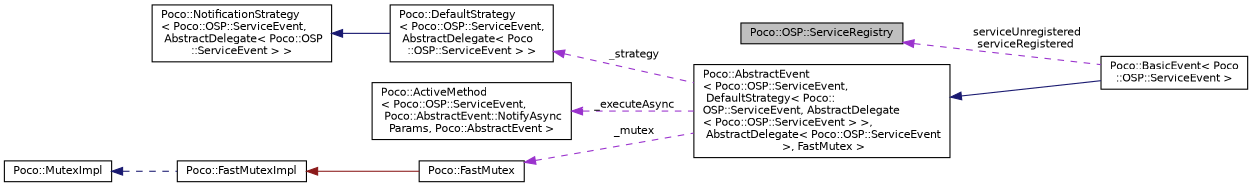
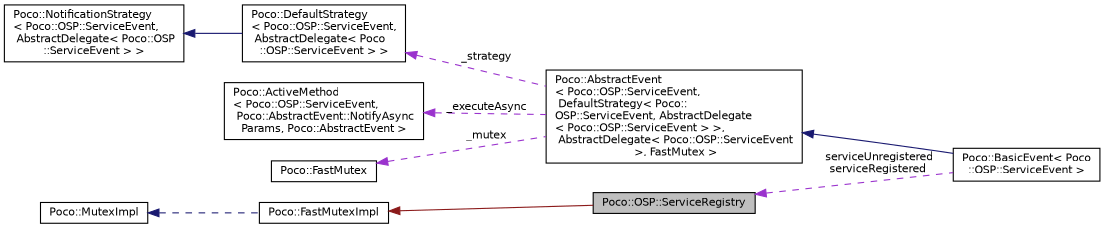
(368, 171) -> (497, 208)
